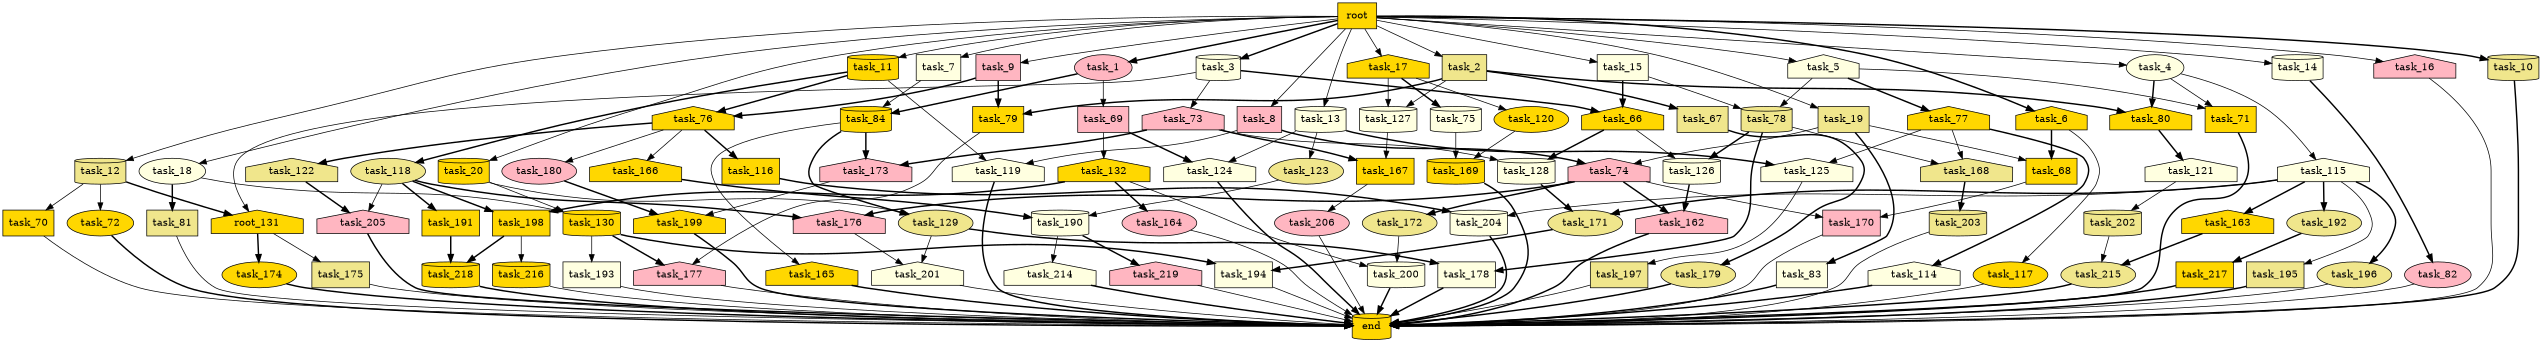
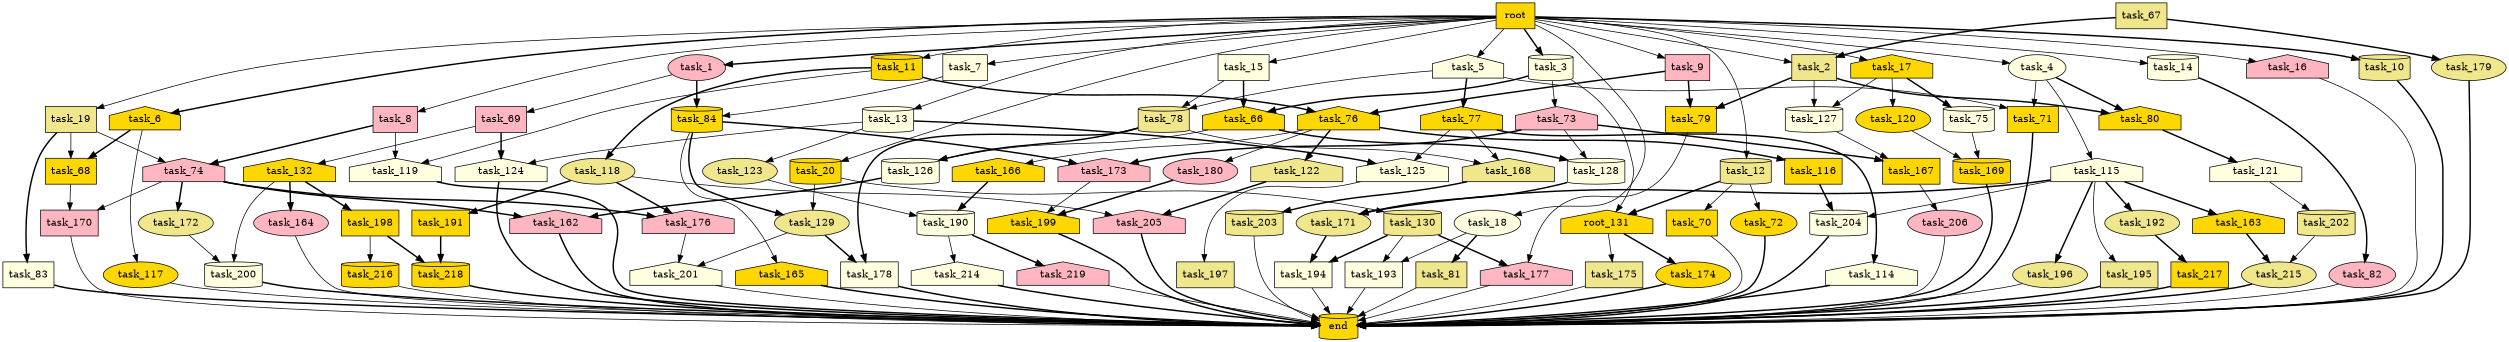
(1579, 86) -> (2006, 27)
(436, 190) -> none
(370, 193) -> (1437, 246)
(592, 223) -> (1413, 223)
